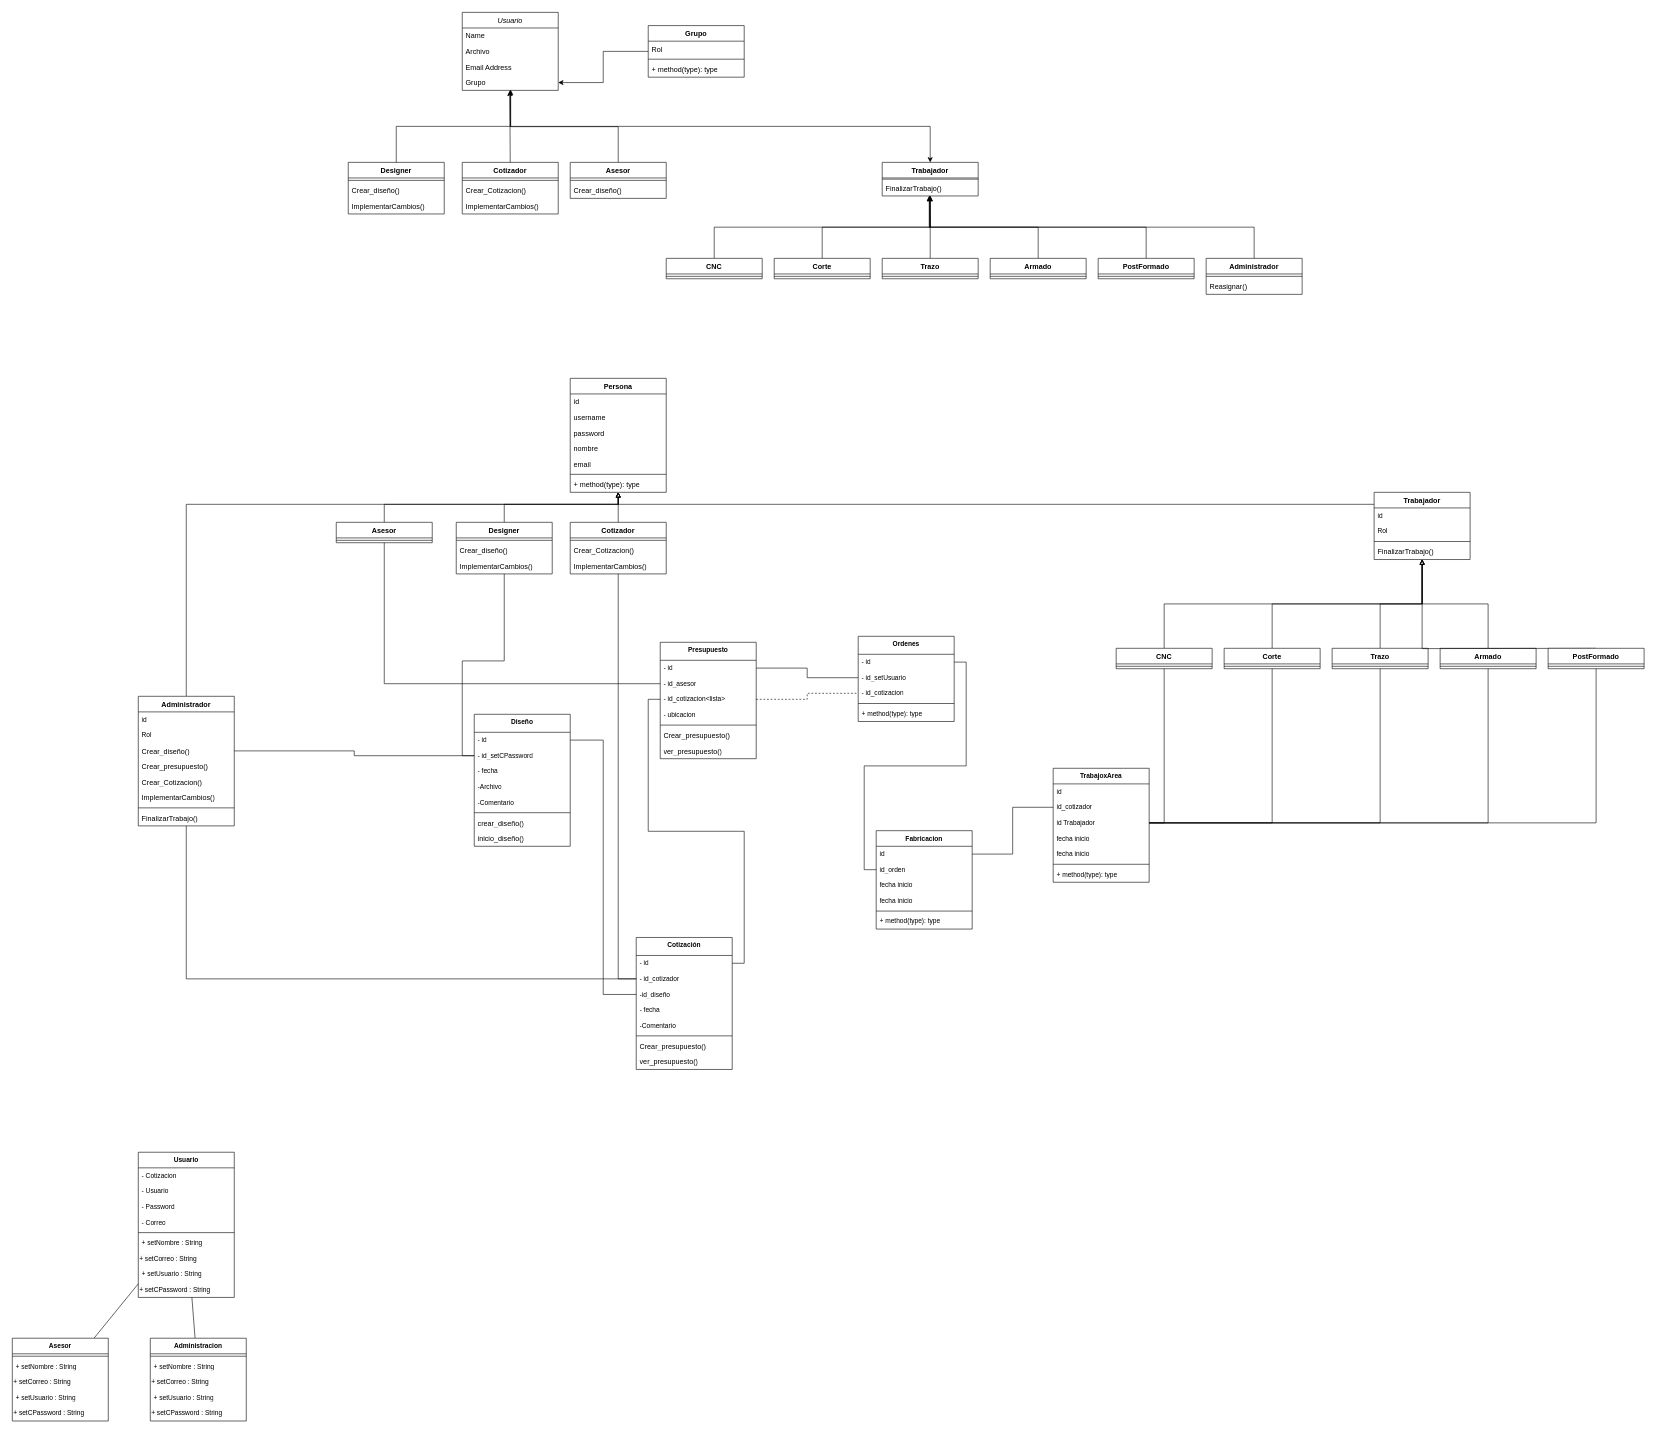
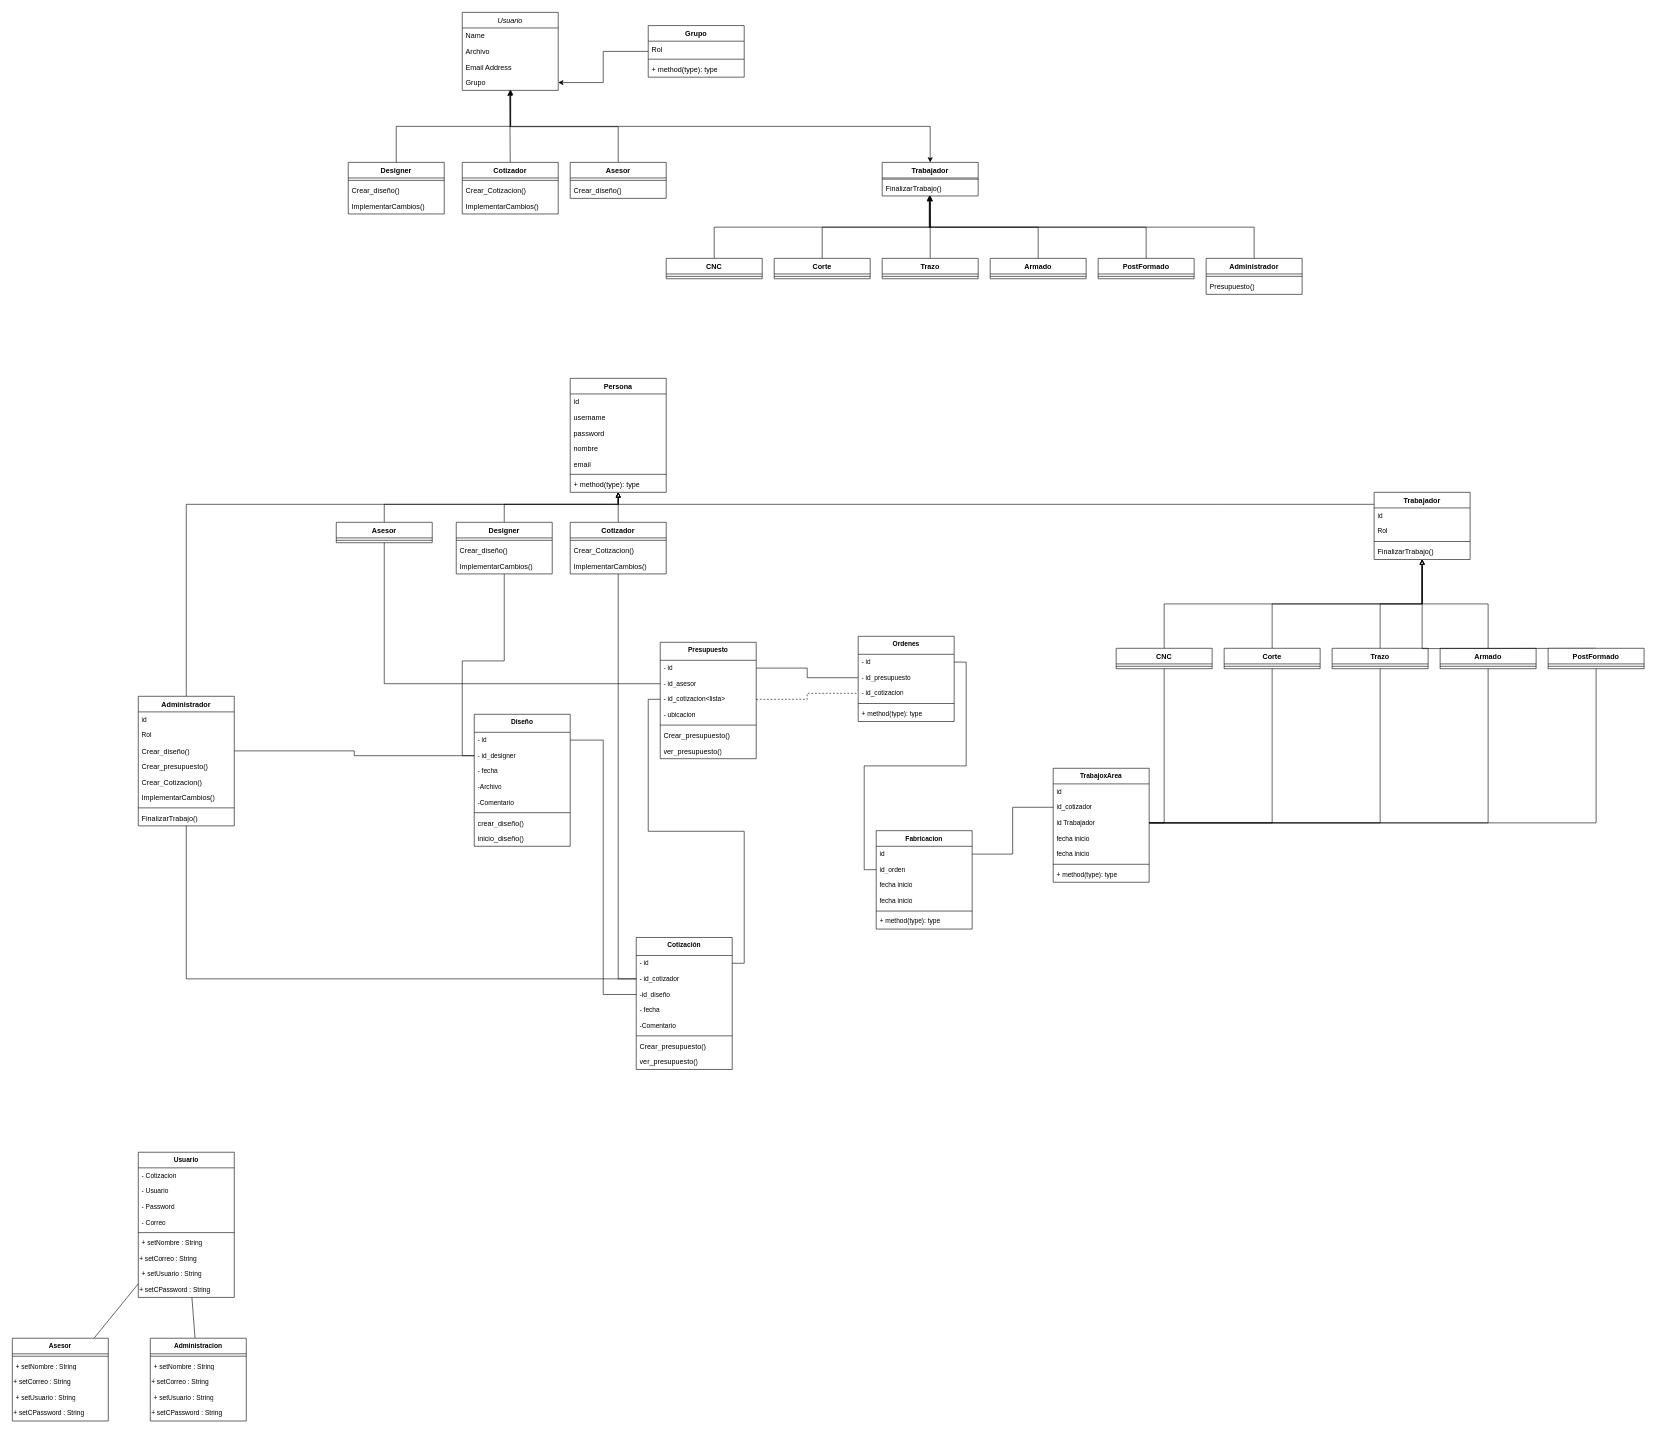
(1231, 287) -> (1236, 287)
(887, 678) -> (890, 678)
(508, 756) -> (499, 756)
